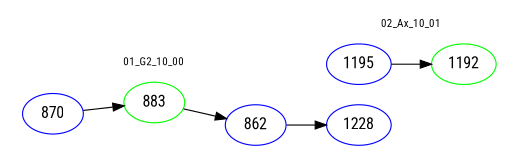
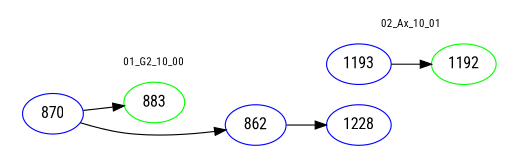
(359, 64) -> (359, 64)
(200, 113) -> (147, 135)
